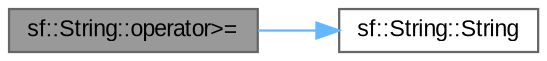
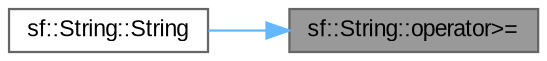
(287, 31) -> (237, 31)
